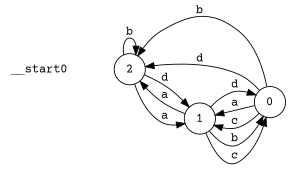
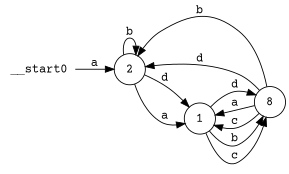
(270, 102) -> (270, 102)
(164, 103) -> (90, 69)
